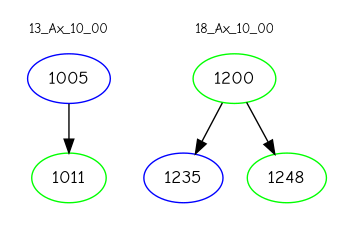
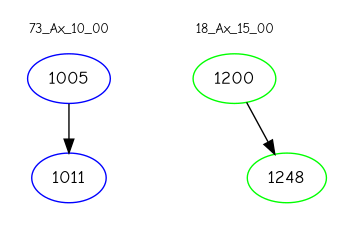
(69, 30) -> (69, 30)
(235, 30) -> (235, 30)
(69, 178) -> (69, 178)
(183, 178) -> none
